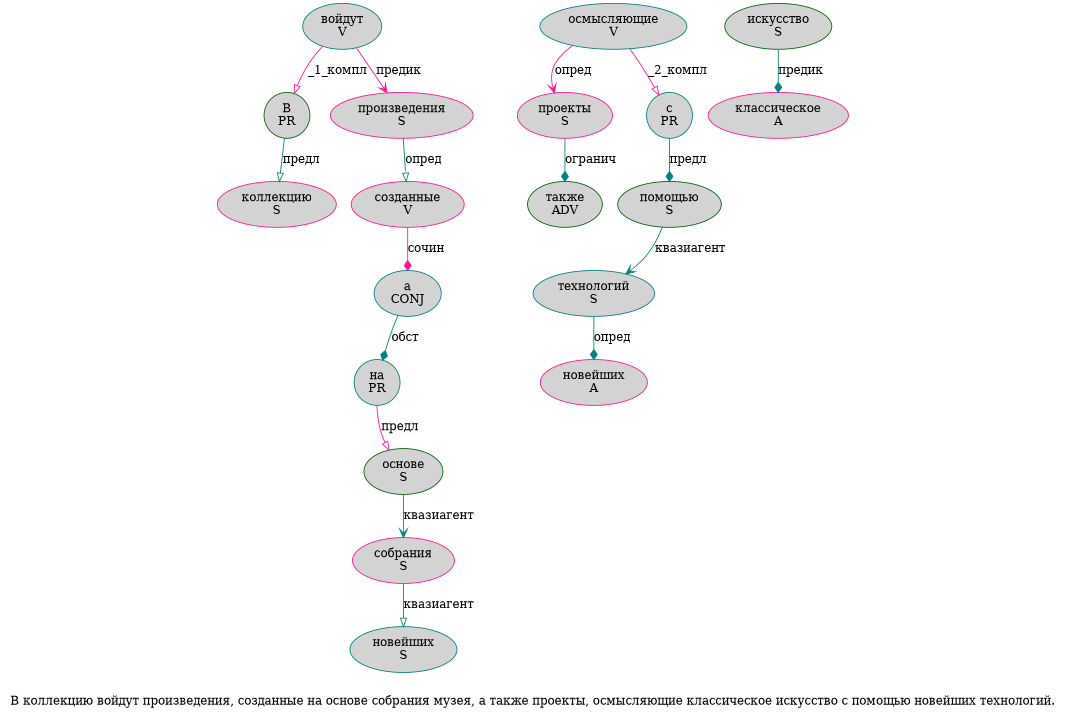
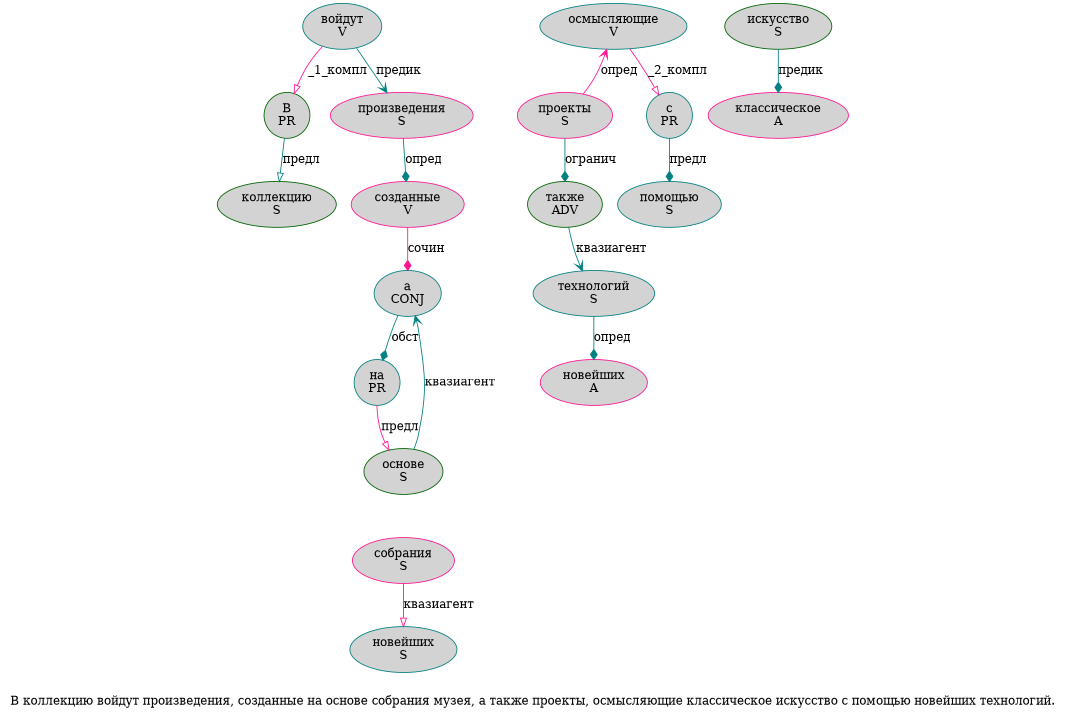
(556, 62) -> (595, 77)
(369, 67) -> (369, 67)
(404, 155) -> (404, 155)
(277, 204) -> (277, 204)
(669, 204) -> (669, 204)
(651, 250) -> (573, 245)
(403, 512) -> (424, 387)
(403, 601) -> (403, 601)
